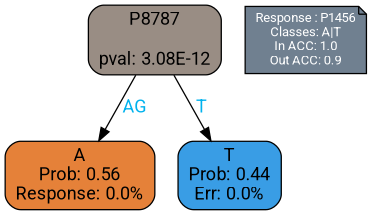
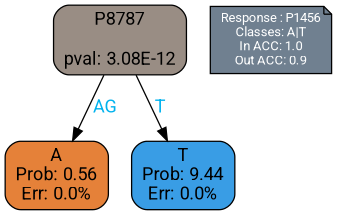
(80, 175) -> (57, 175)
(230, 175) -> (183, 175)
